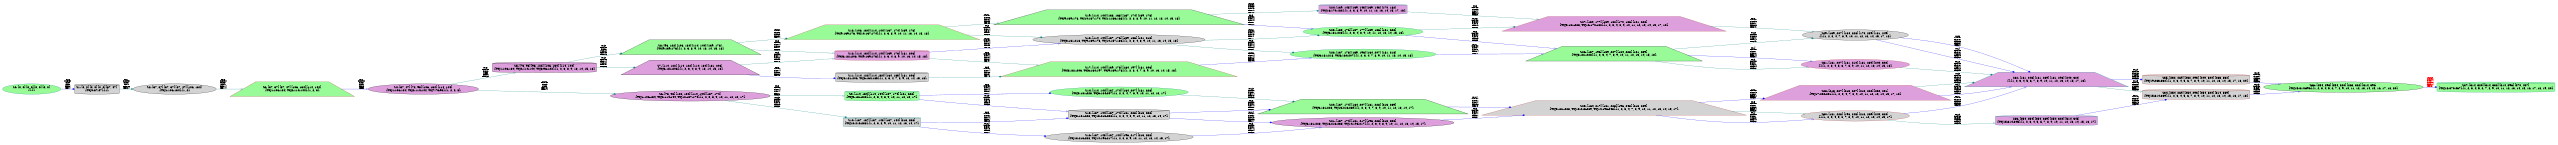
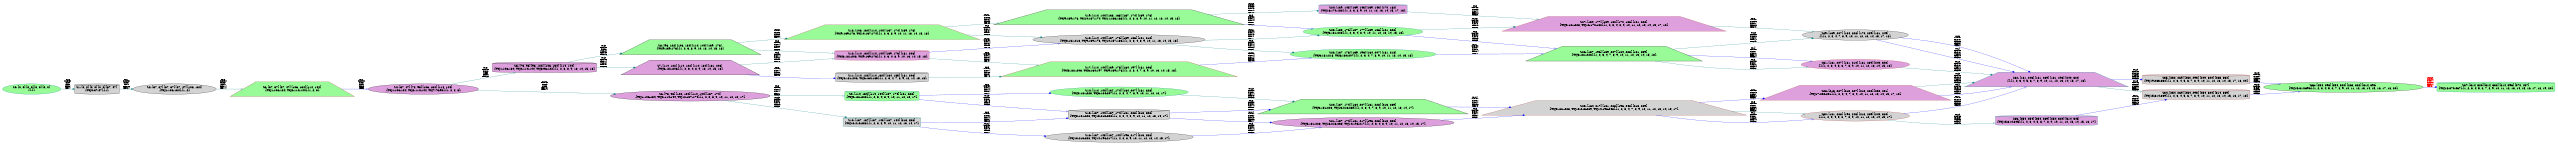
(67, 89) -> (67, 89)
